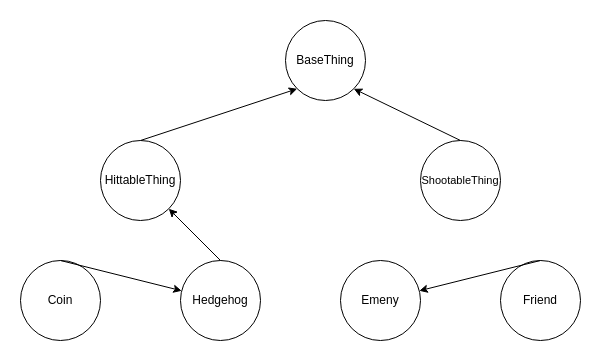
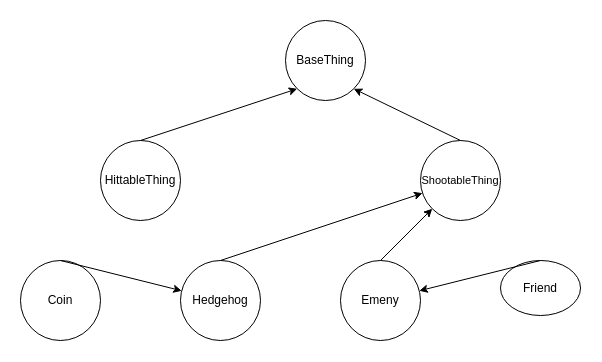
(197, 237) -> (319, 228)
none -> (404, 237)
(541, 301) -> (541, 288)
